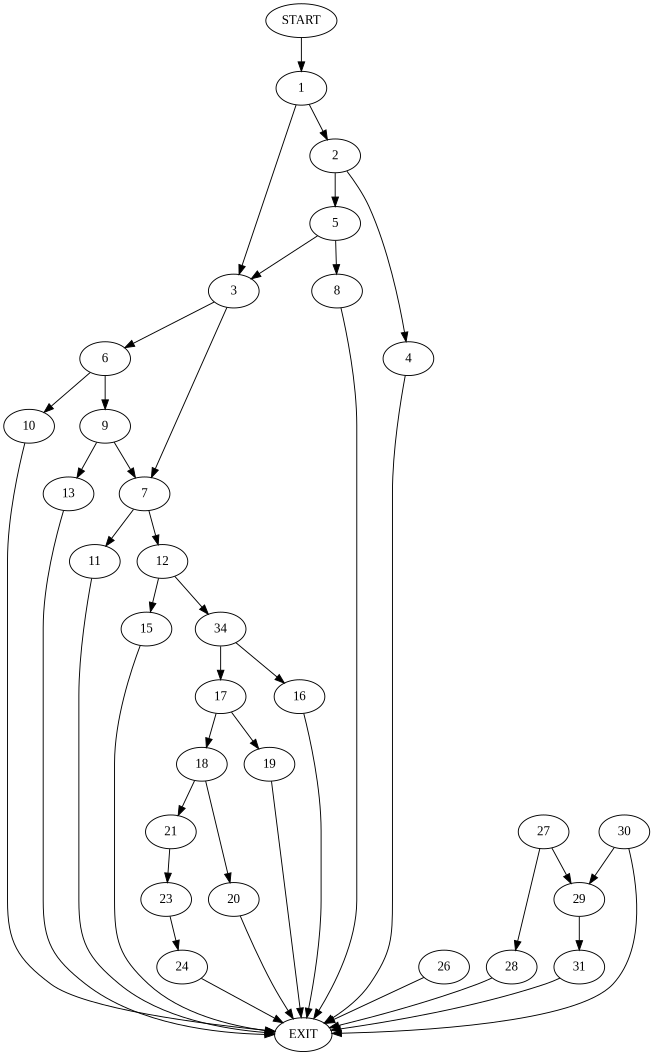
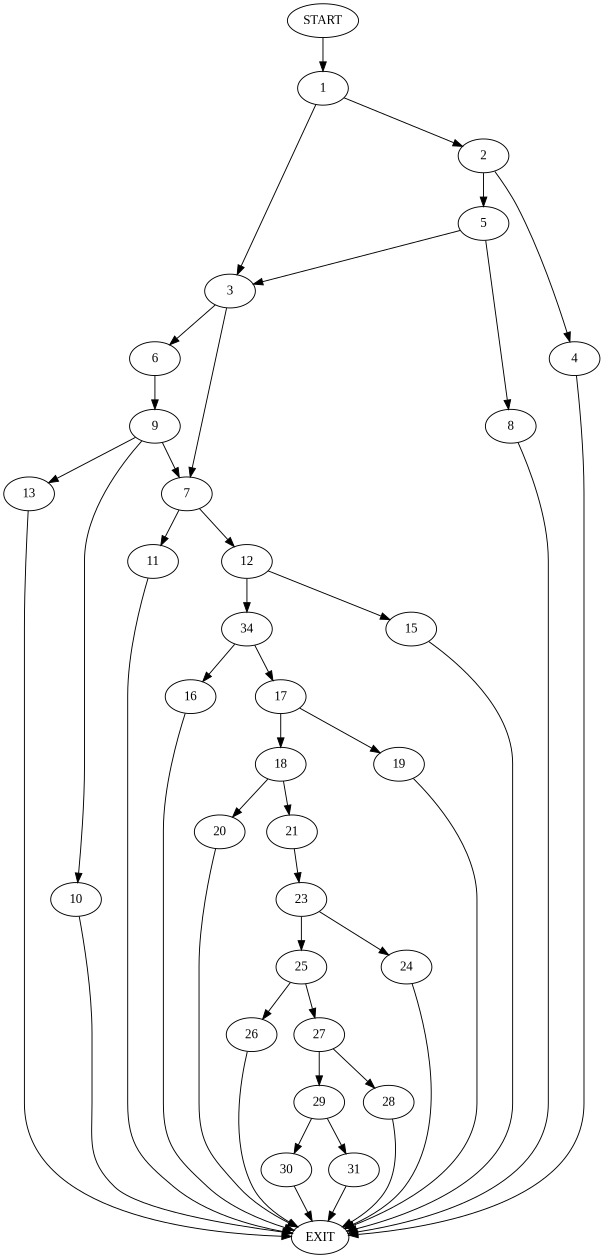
(71, 389) -> (84, 649)
(604, 862) -> (305, 1132)
none -> (301, 967)
